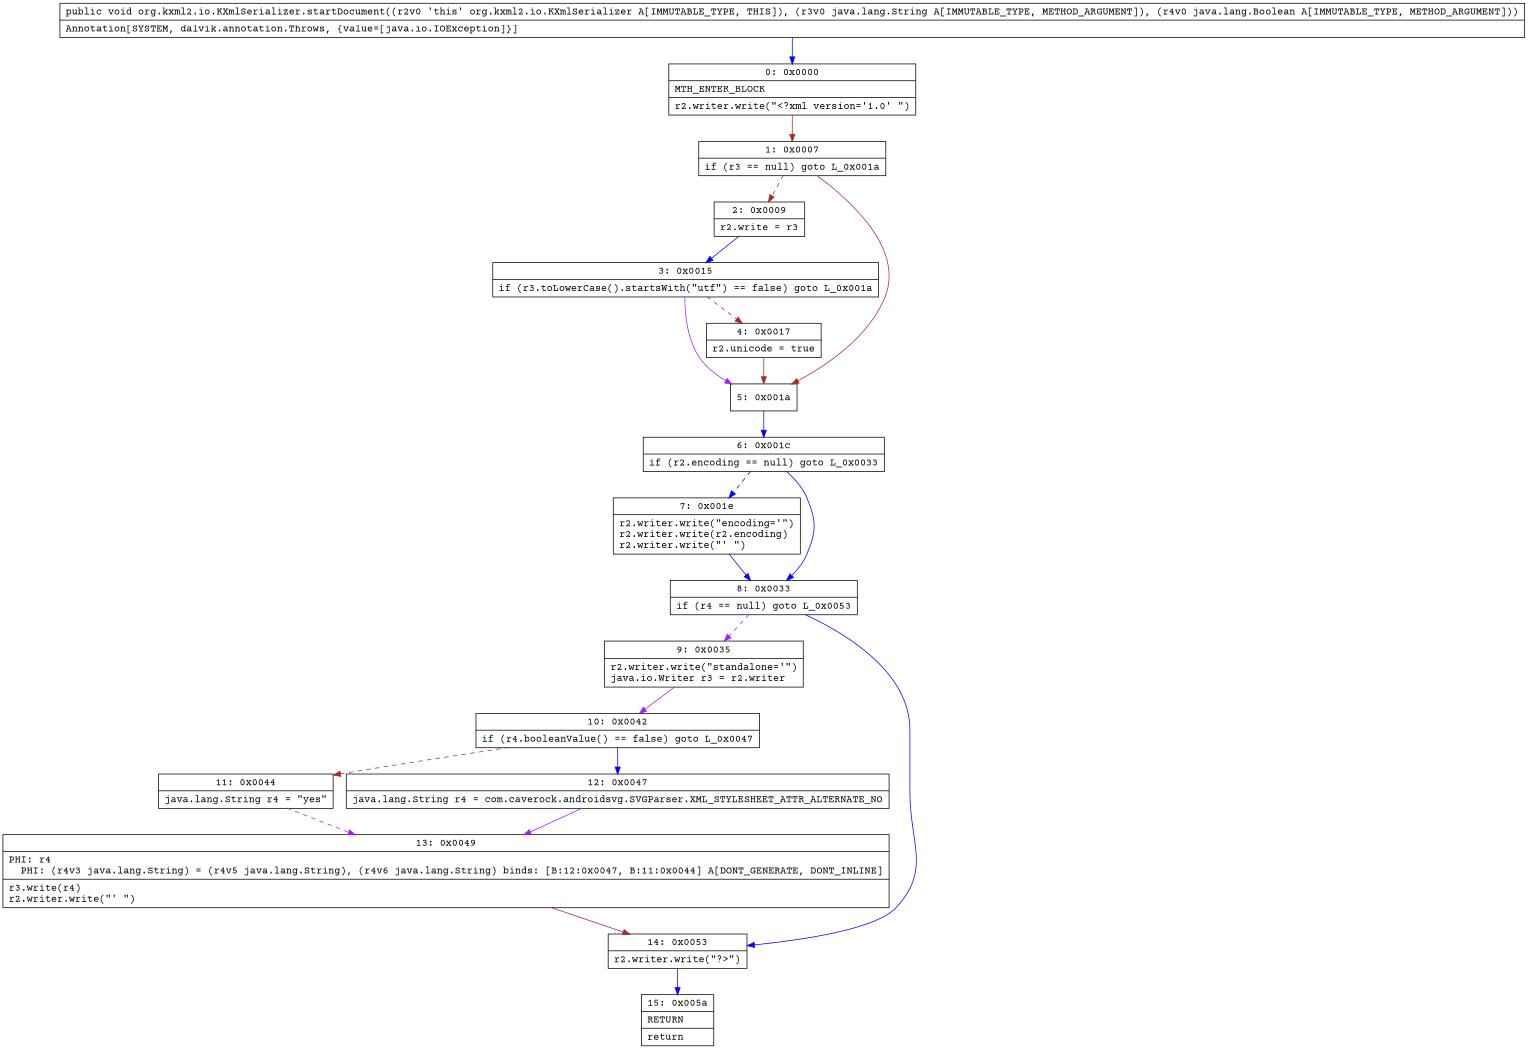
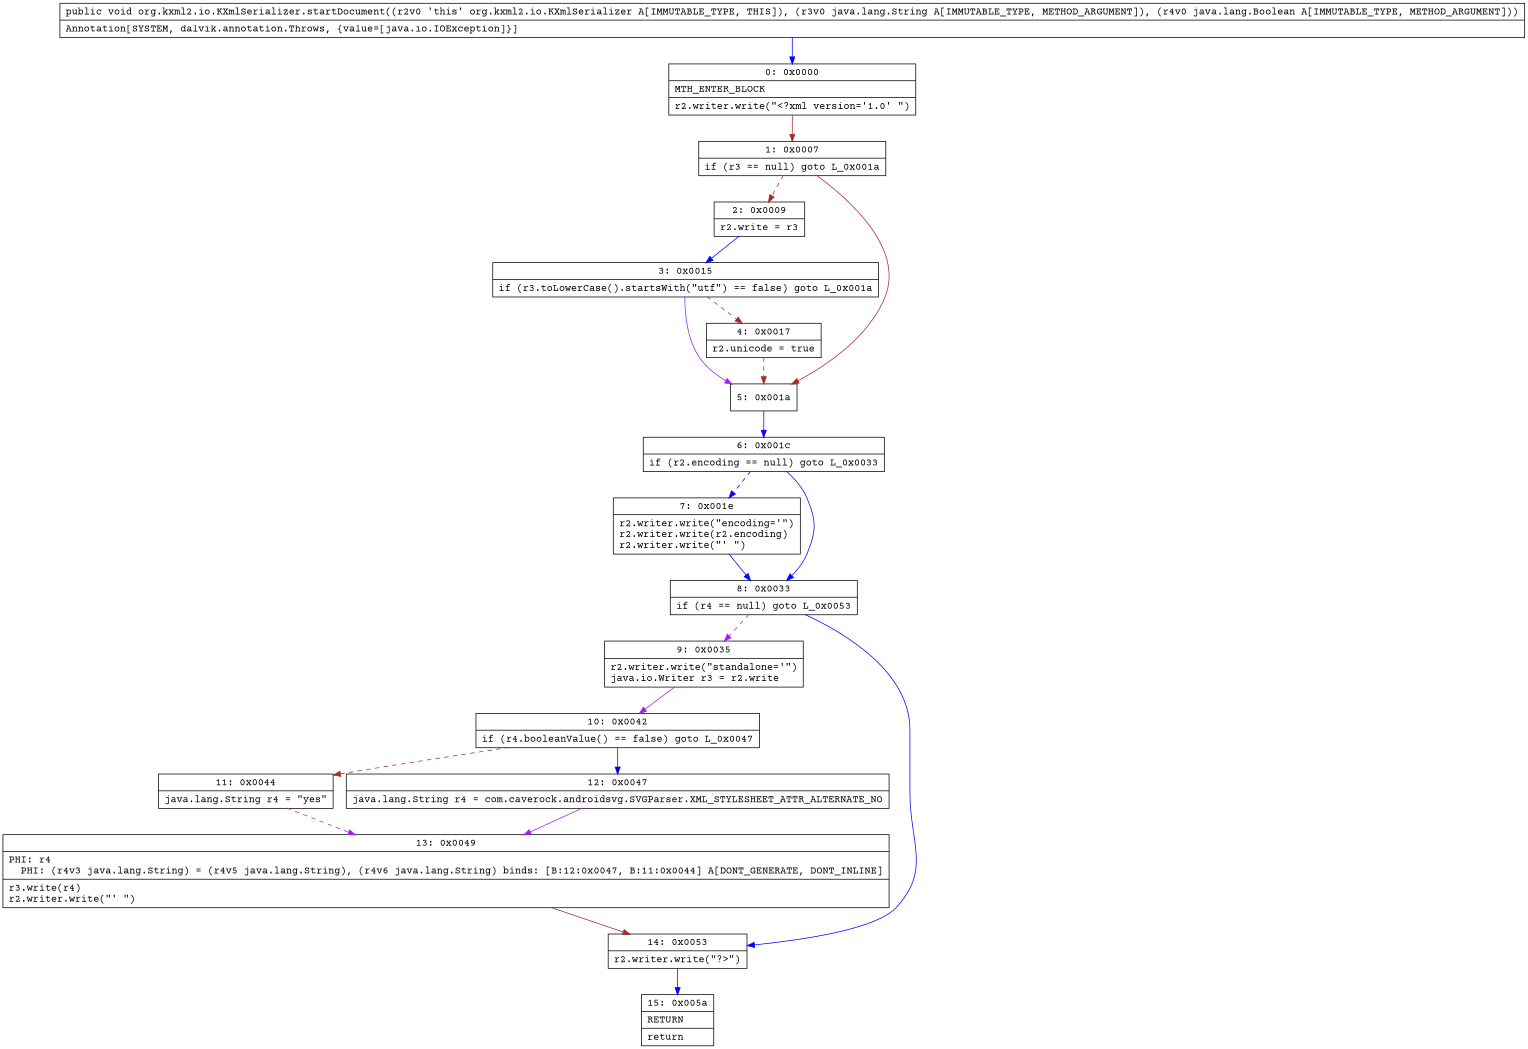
(764, 367) -> (764, 367)
(698, 678) -> (695, 678)
